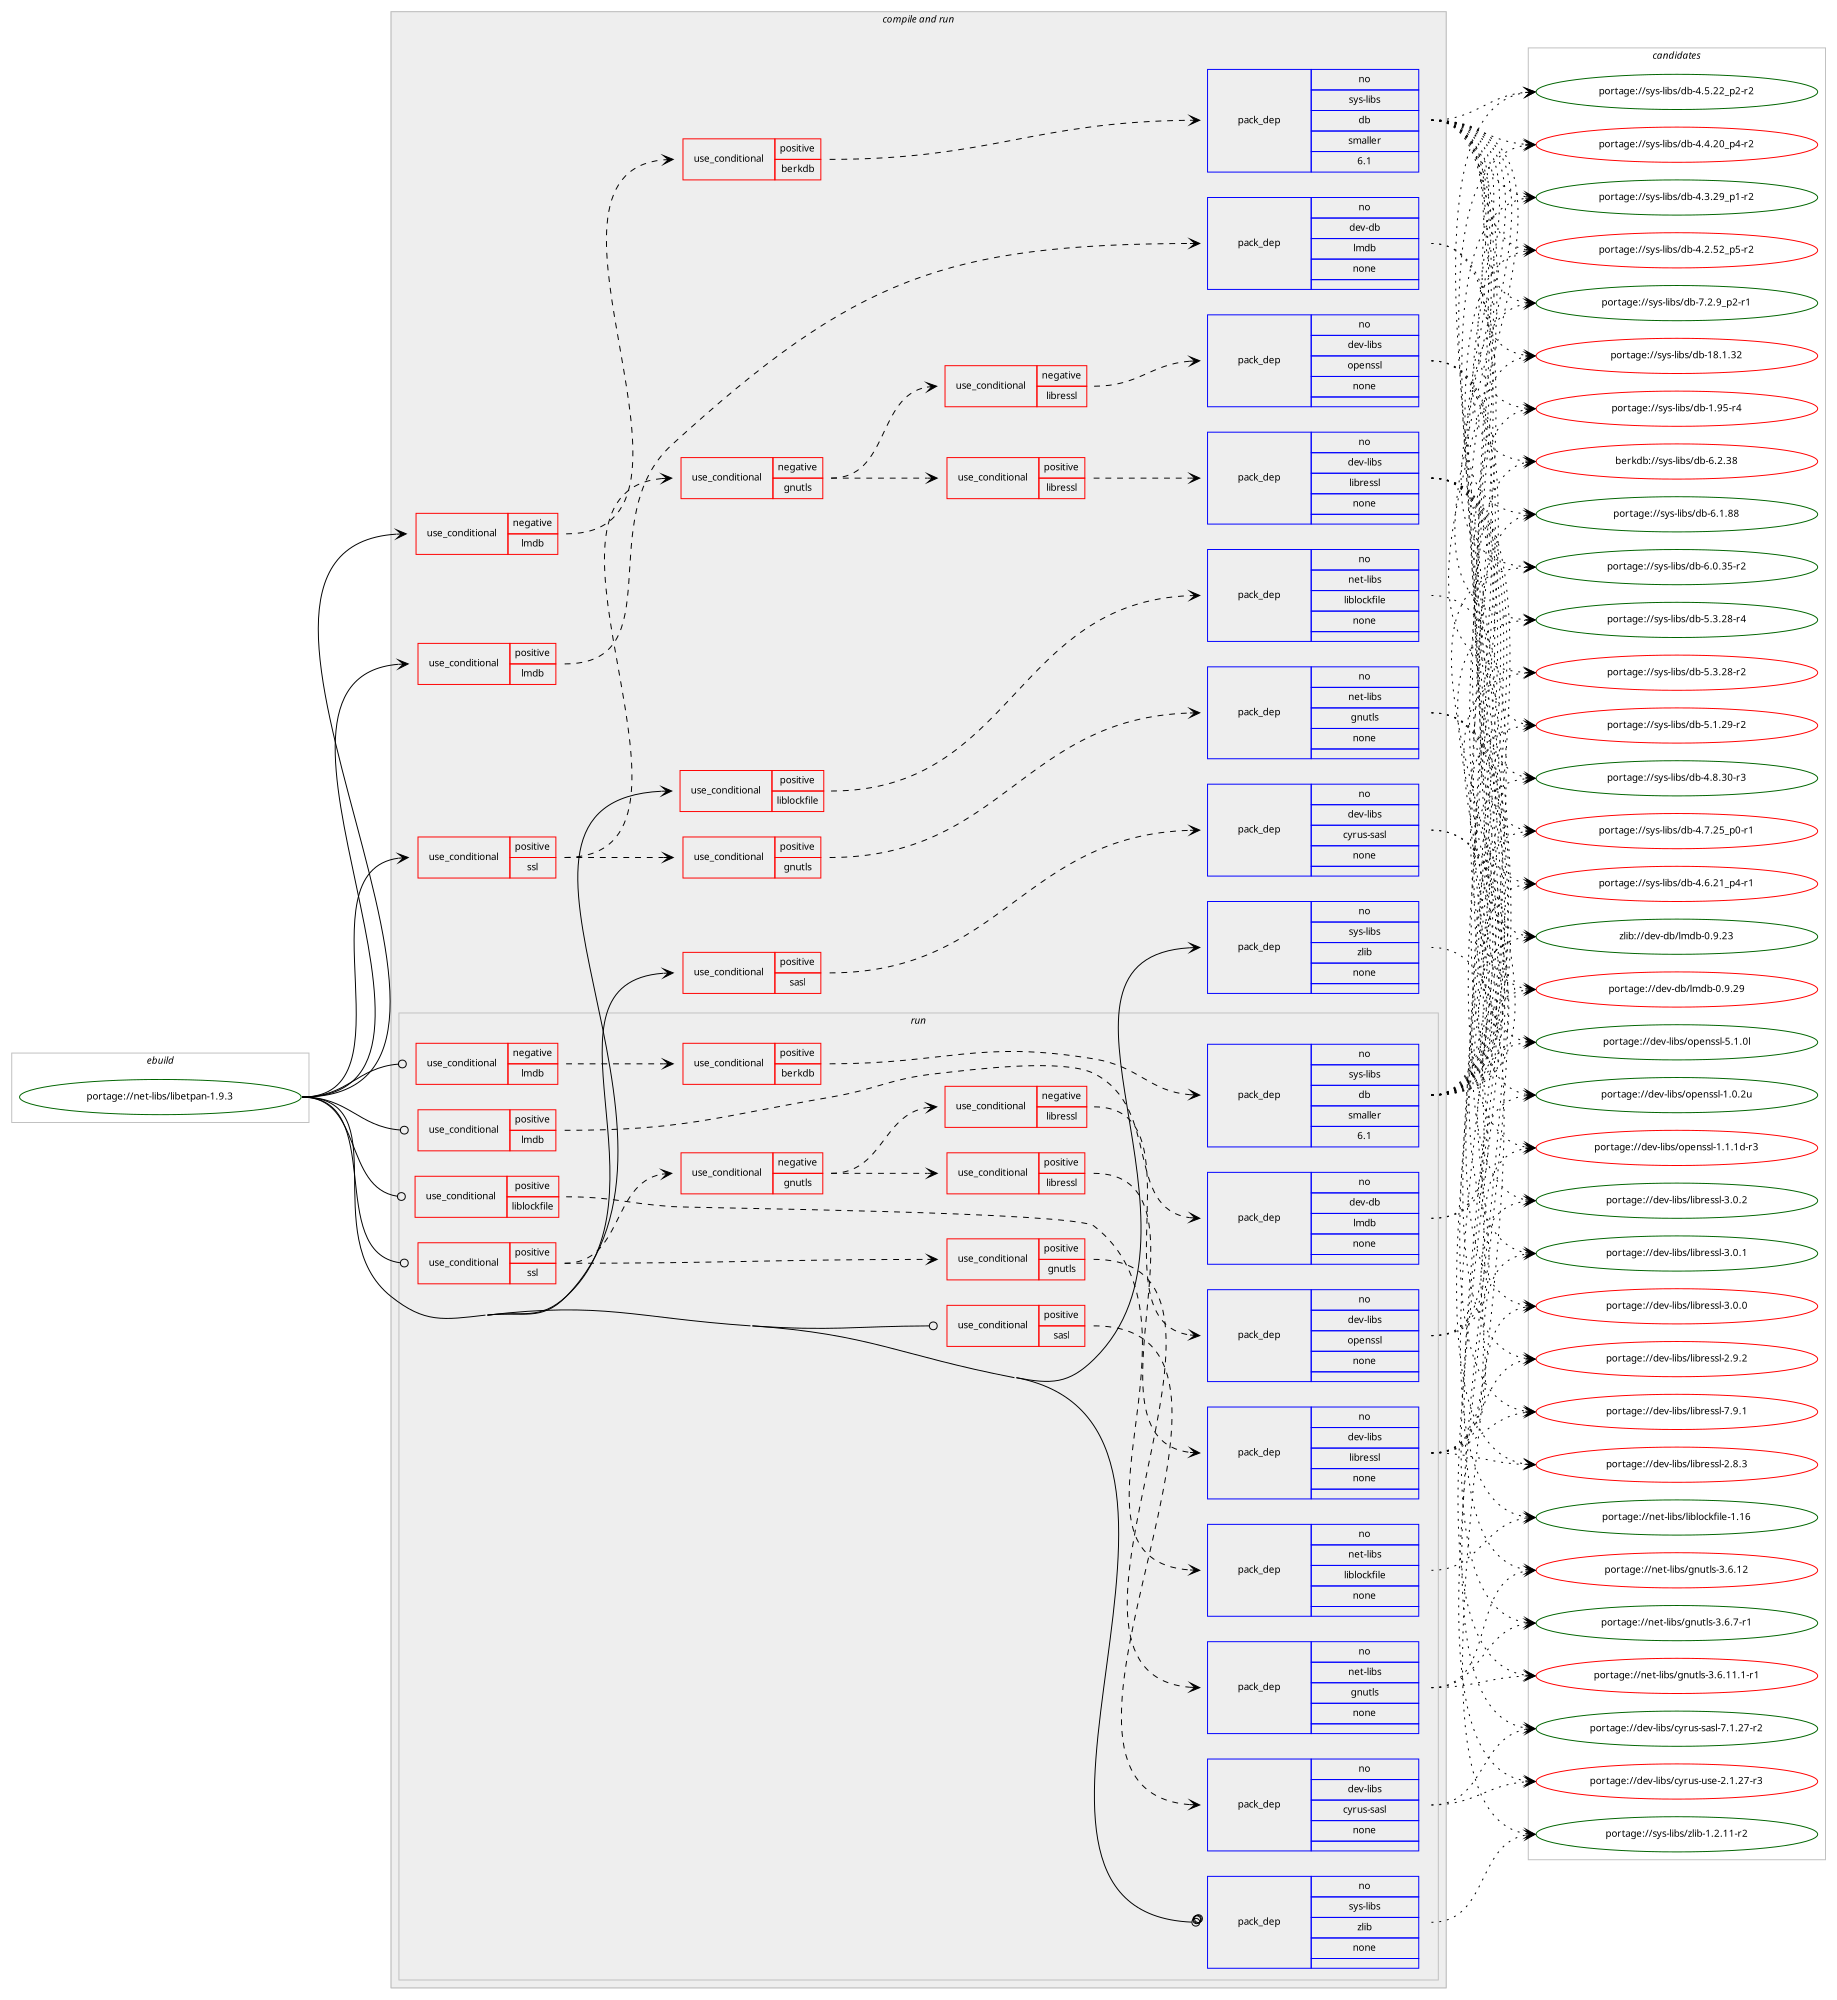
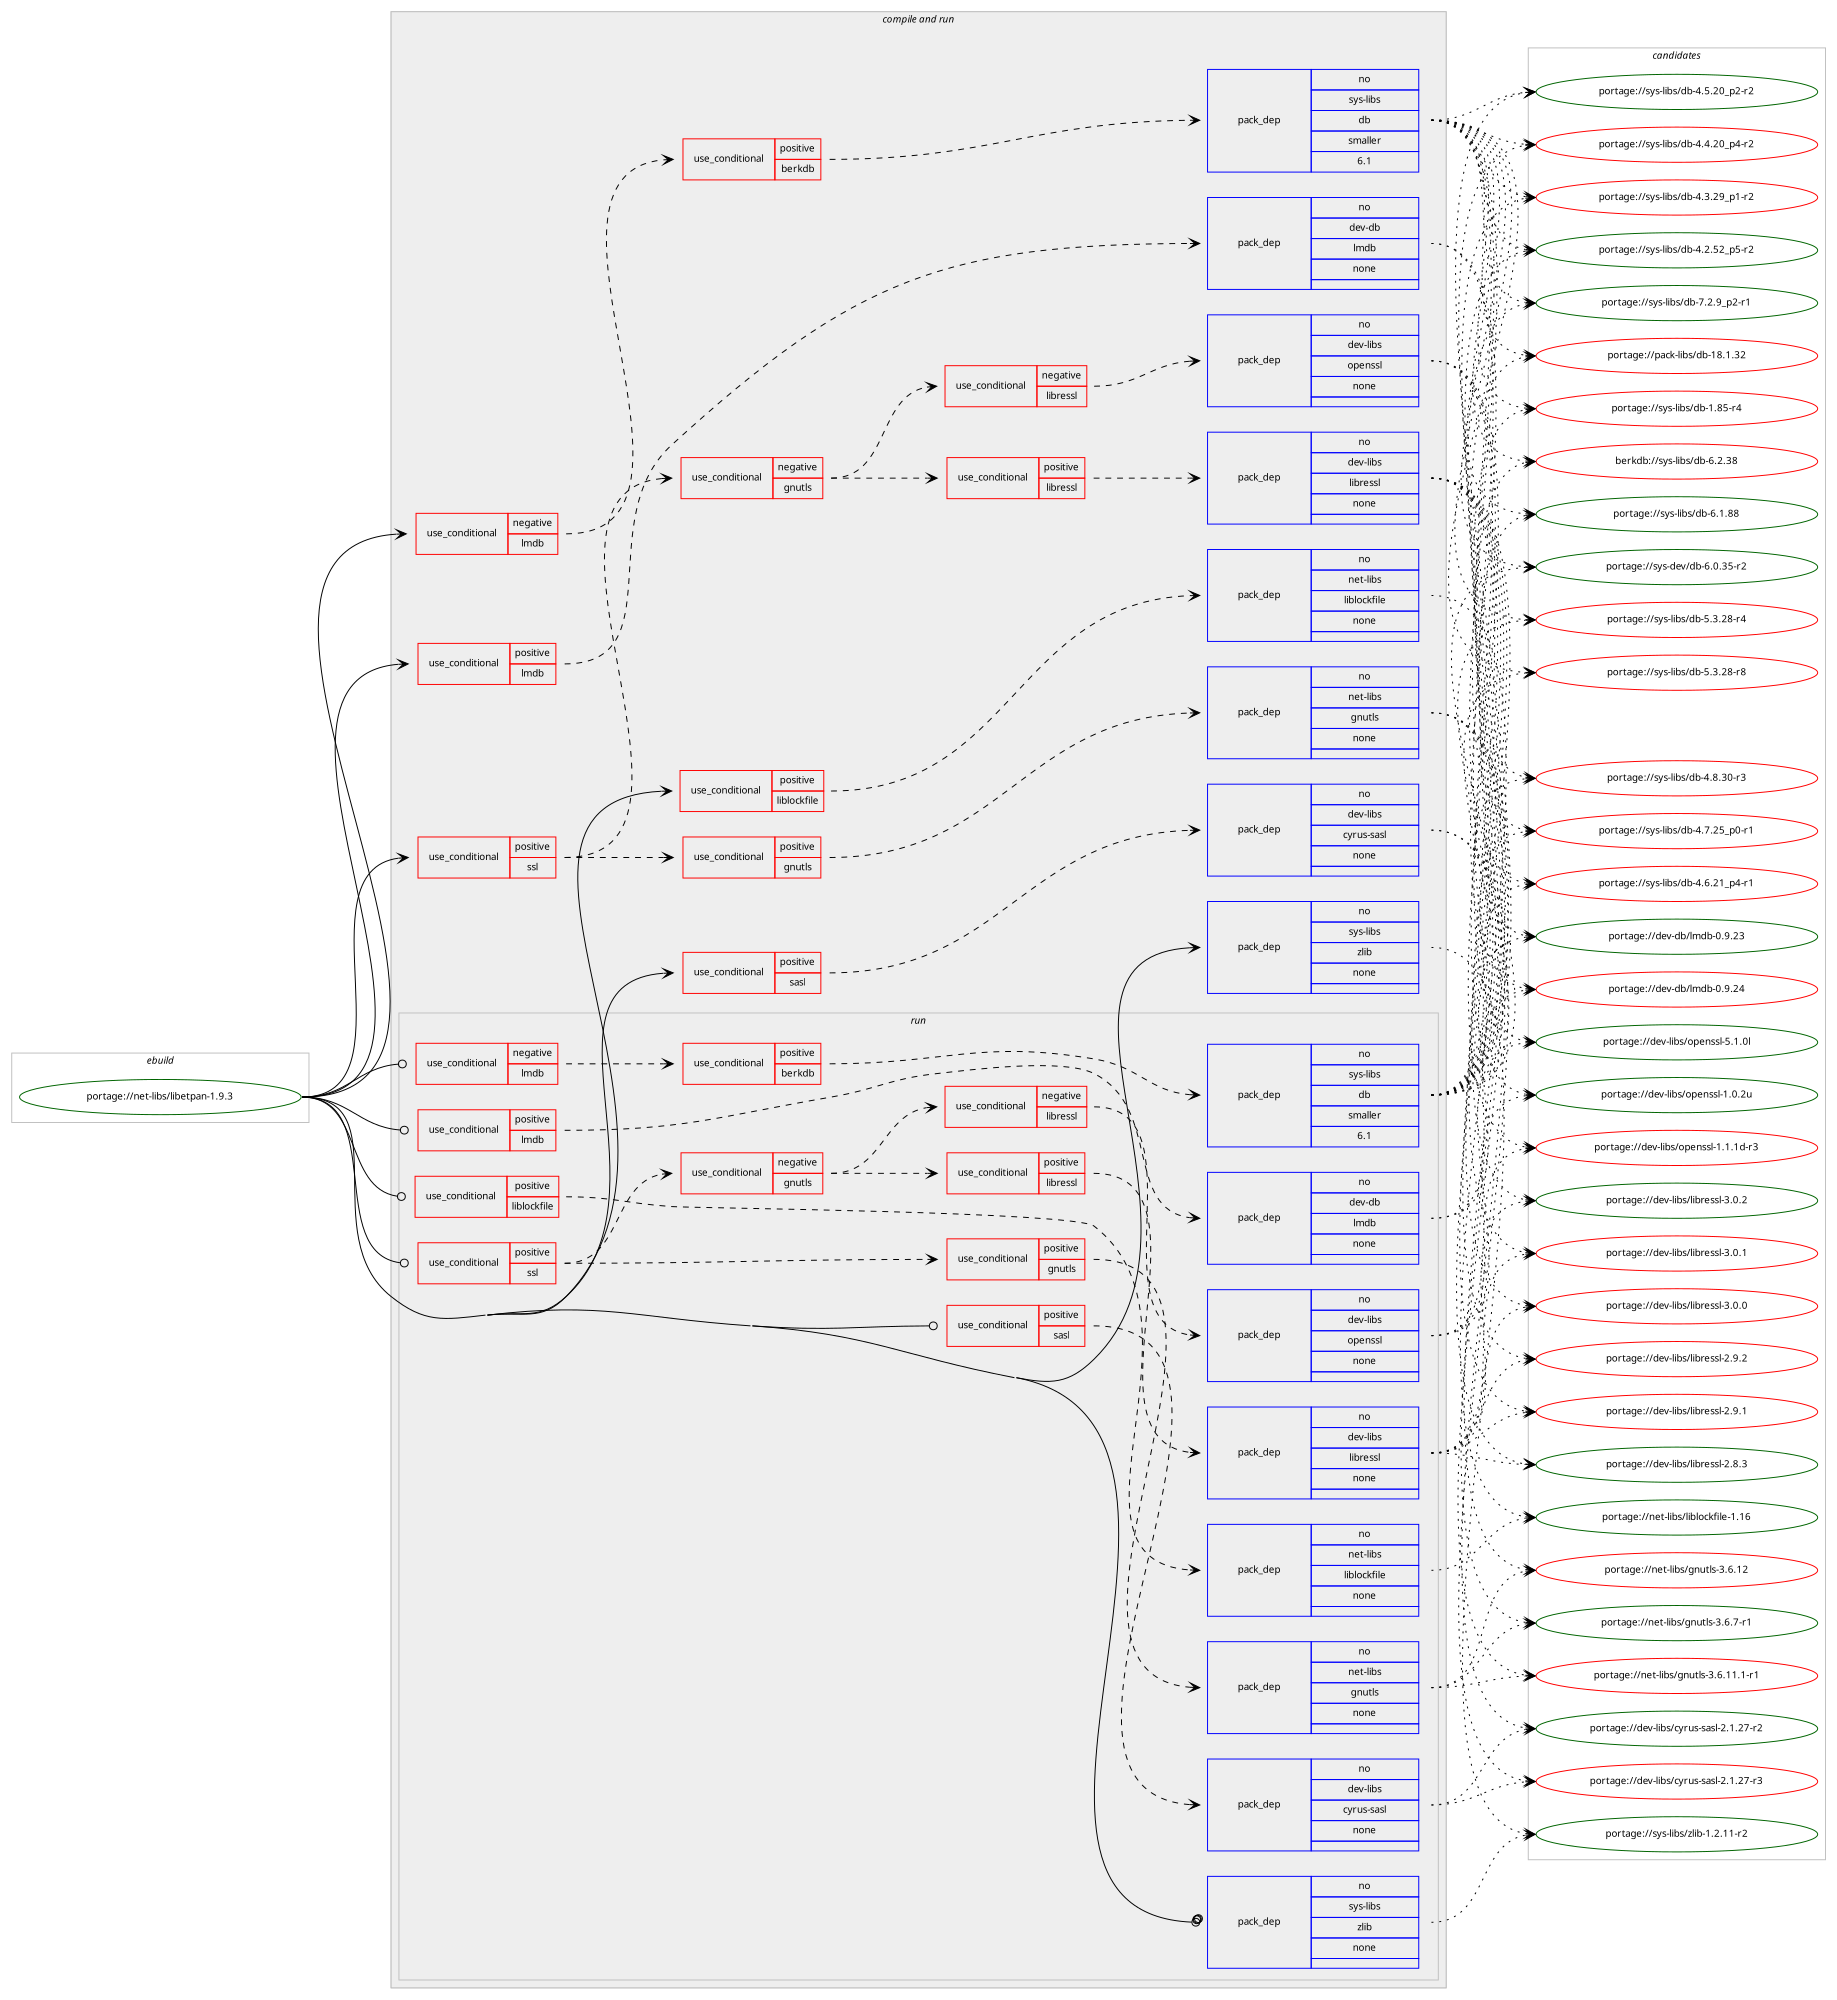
(1677, 92) -> (1677, 92)
(1677, 198) -> (1677, 198)
(1677, 250) -> (1677, 250)
(1677, 356) -> (1677, 356)
(1677, 409) -> (1677, 409)
(1677, 567) -> (1677, 567)
(1677, 620) -> (1677, 620)
(1677, 673) -> (1677, 673)
(1677, 726) -> none
(1677, 778) -> (1677, 778)
(1677, 937) -> (1677, 937)
(1677, 990) -> (1677, 990)
(1677, 1254) -> (1677, 1254)
(1677, 1412) -> (1677, 1412)
(1677, 1465) -> (1677, 1465)
(1677, 1729) -> (1677, 1729)
(1677, 1782) -> (1677, 1782)
